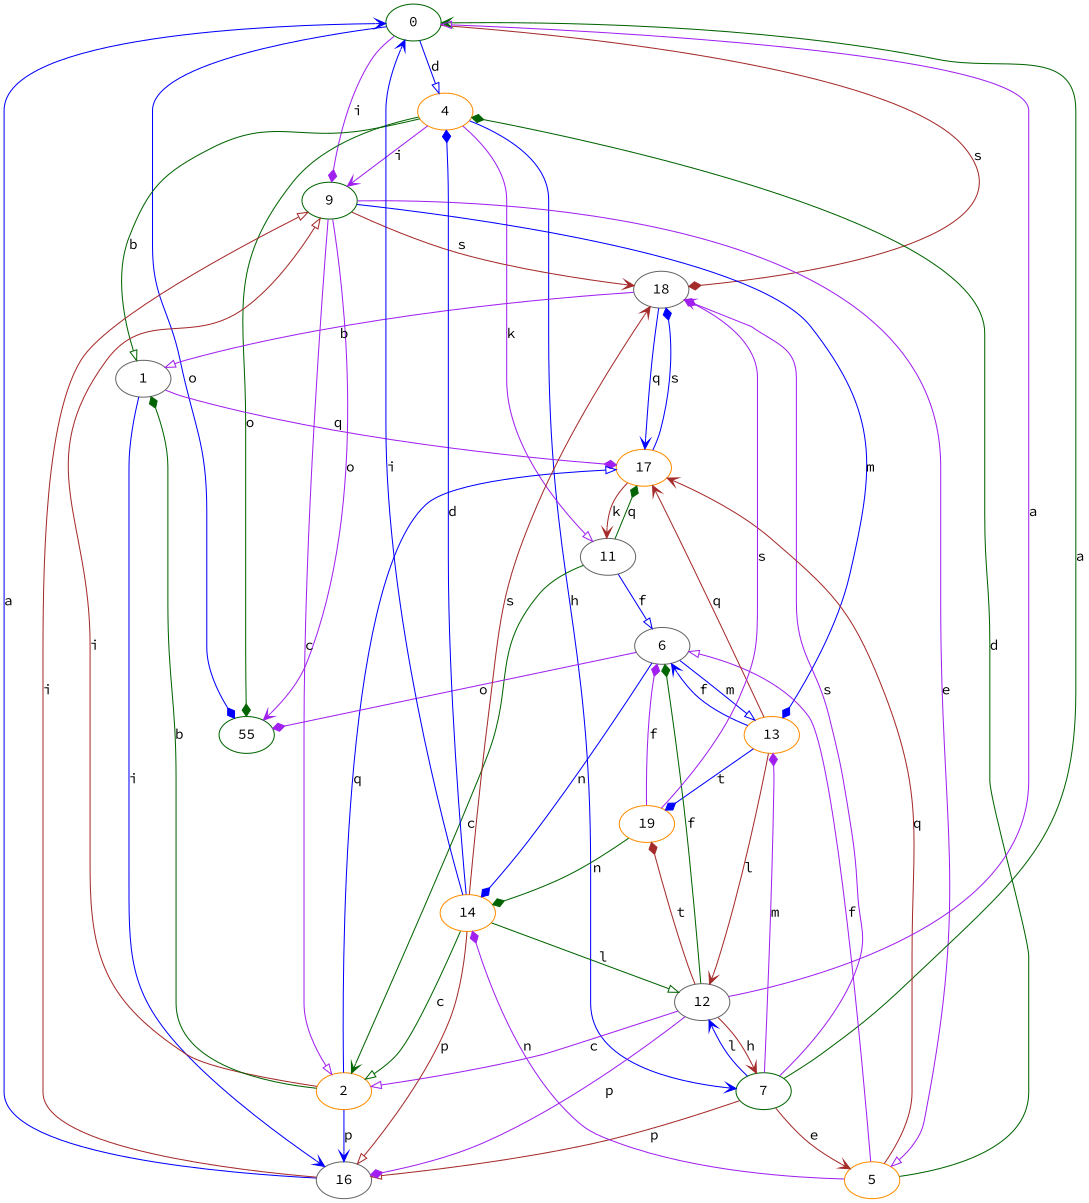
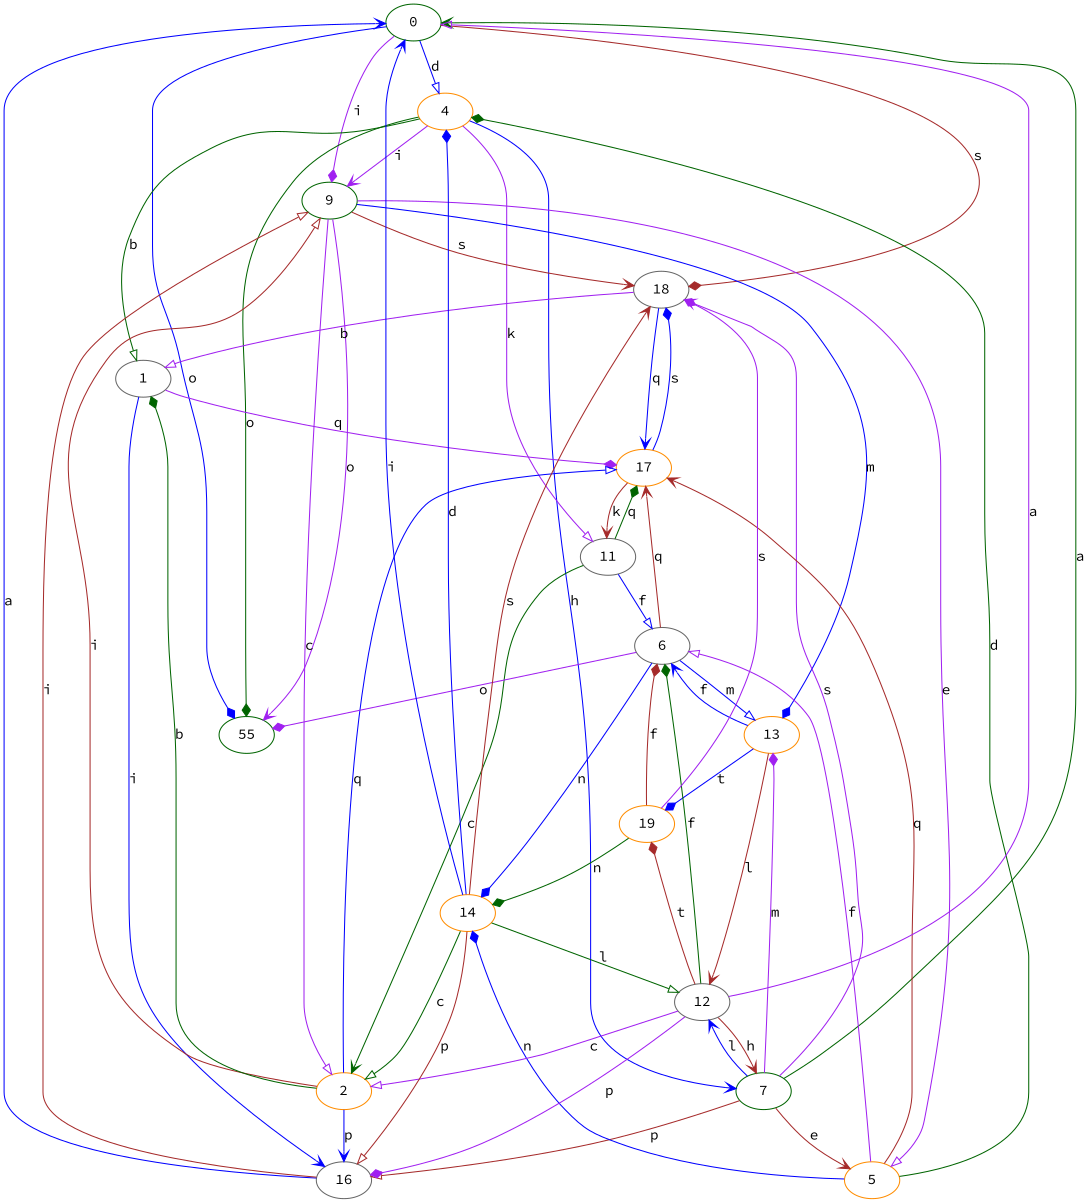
(711, 606) -> (654, 562)
(648, 741) -> (648, 741)
(596, 1134) -> (596, 1134)
